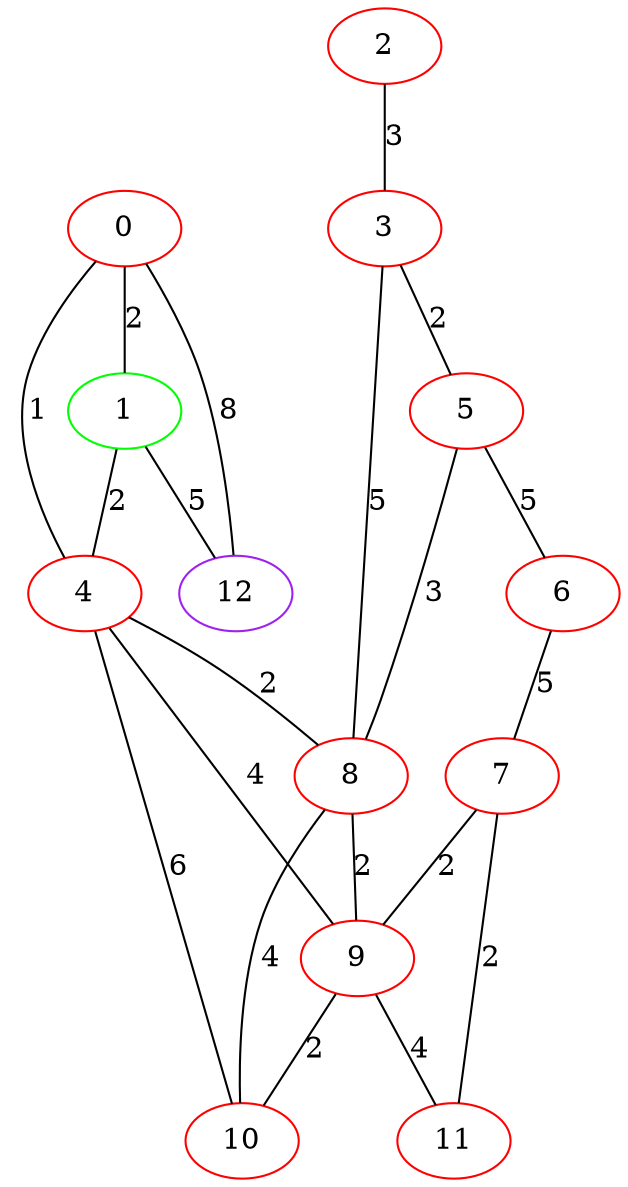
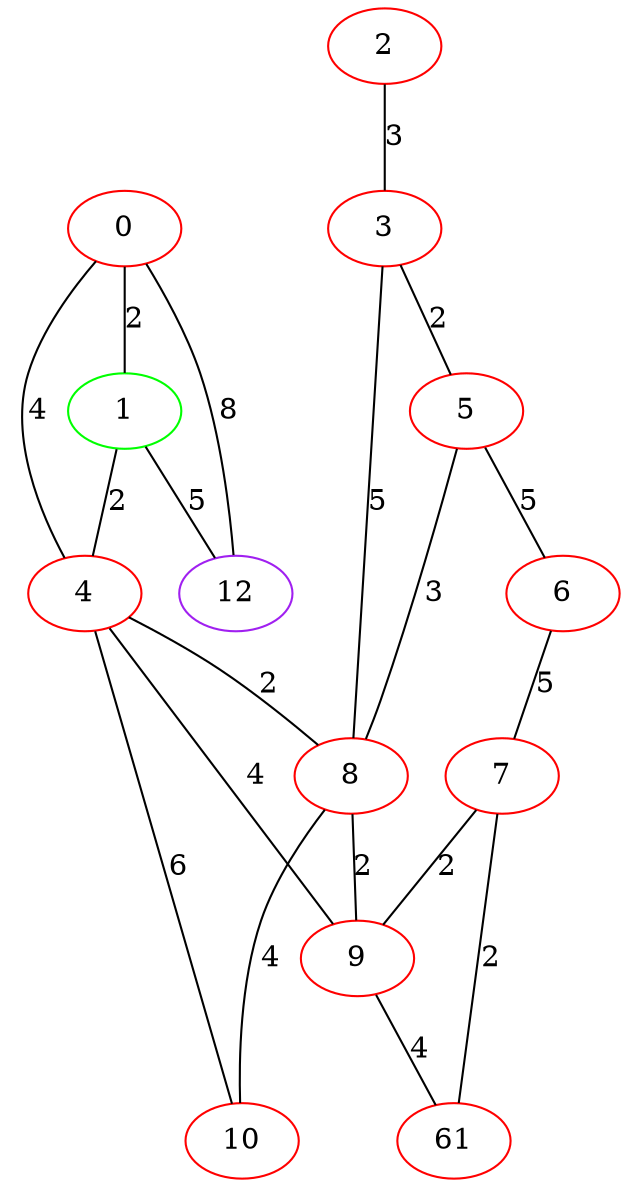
(39, 411) -> (39, 411)
(300, 1050) -> none
(454, 1141) -> (454, 1141)
